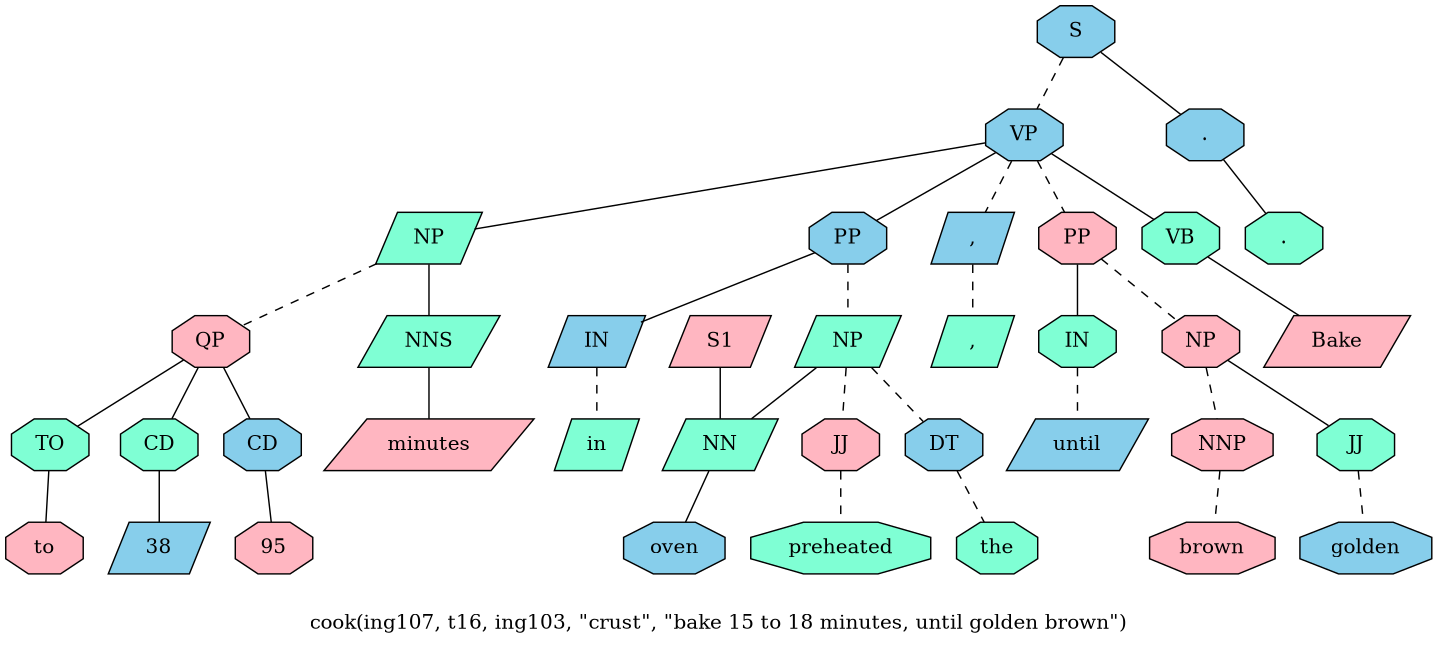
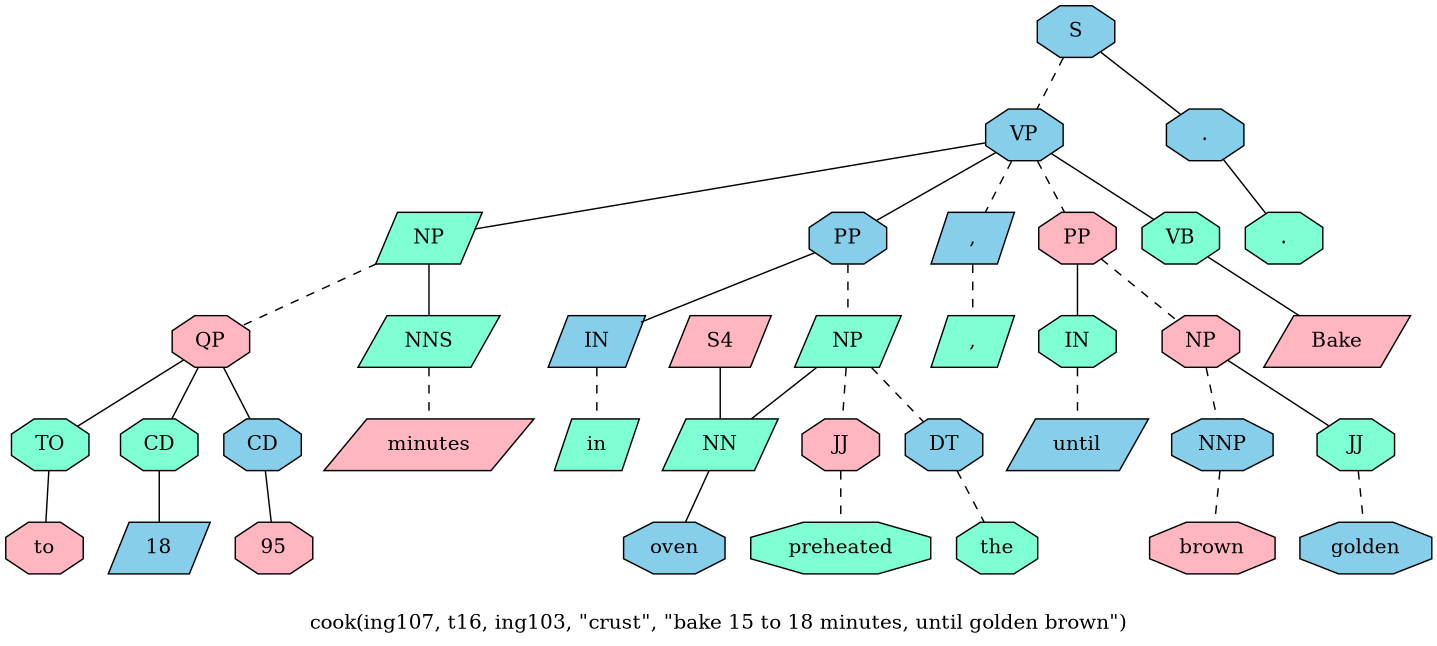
(720, 341) -> (720, 341)
(429, 393) -> (429, 393)
(1222, 445) -> (1222, 445)
(159, 548) -> (159, 548)
